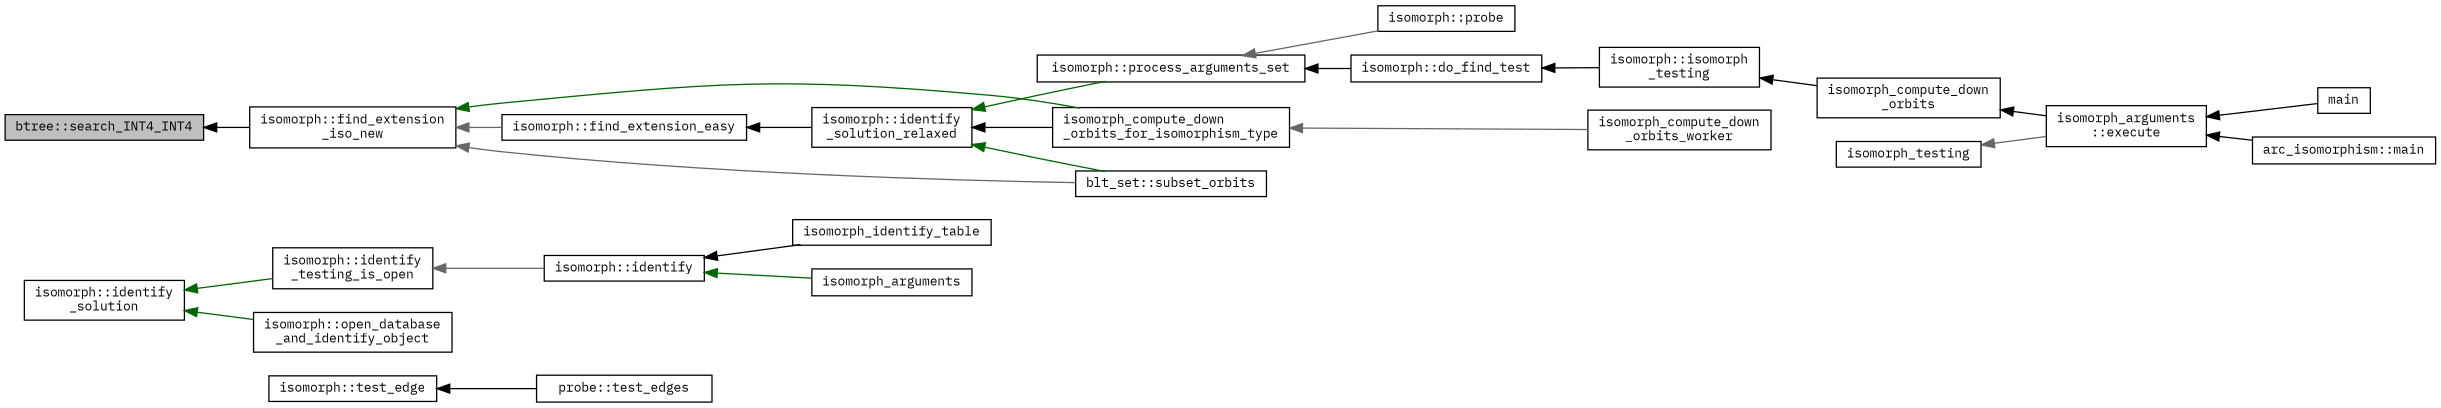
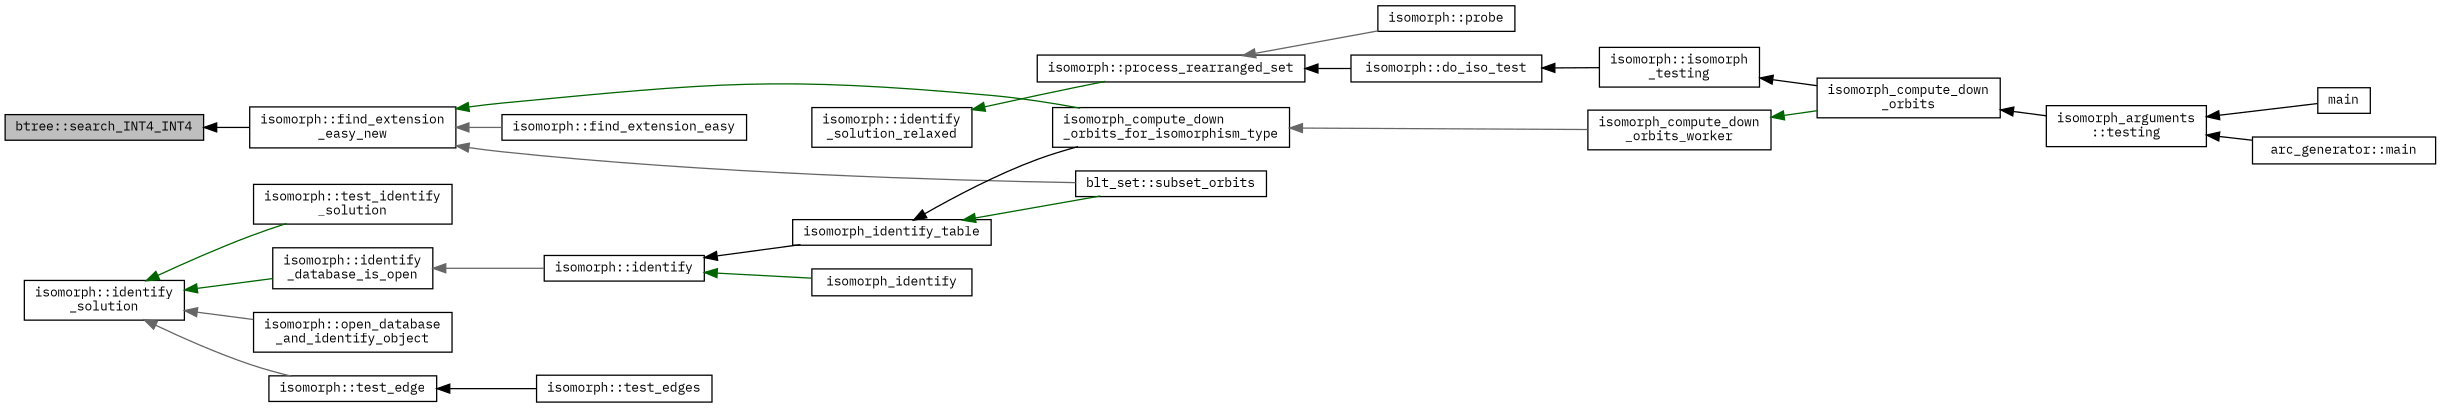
(1171, 69) -> (1171, 69)
(1446, 69) -> (1446, 69)
none -> (1801, 113)
(2126, 126) -> (2126, 126)
(353, 127) -> (353, 127)
(786, 127) -> none
(1019, 127) -> (1007, 172)
(2344, 150) -> (2344, 150)
(1909, 154) -> none
(1045, 160) -> (1038, 207)
none -> (353, 204)
(353, 268) -> (353, 268)
(892, 282) -> (892, 282)
(225, 316) -> (225, 316)
none -> (223, 354)
(624, 389) -> (624, 389)
